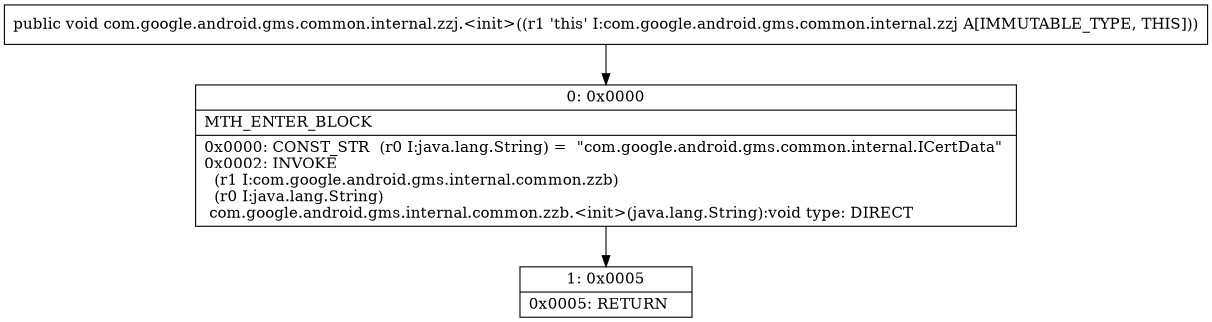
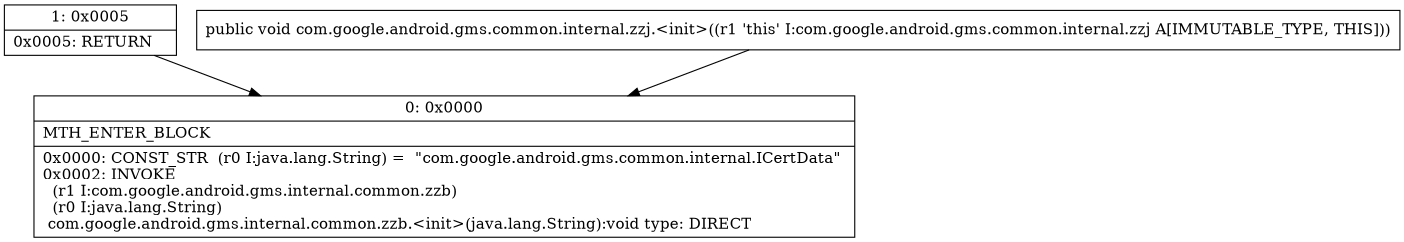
(606, 241) -> (202, 74)
